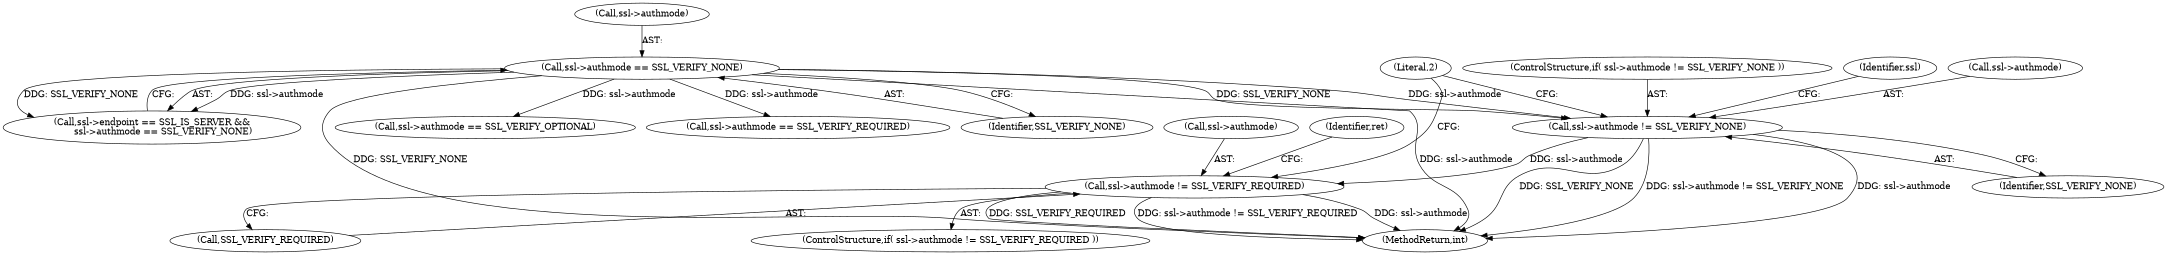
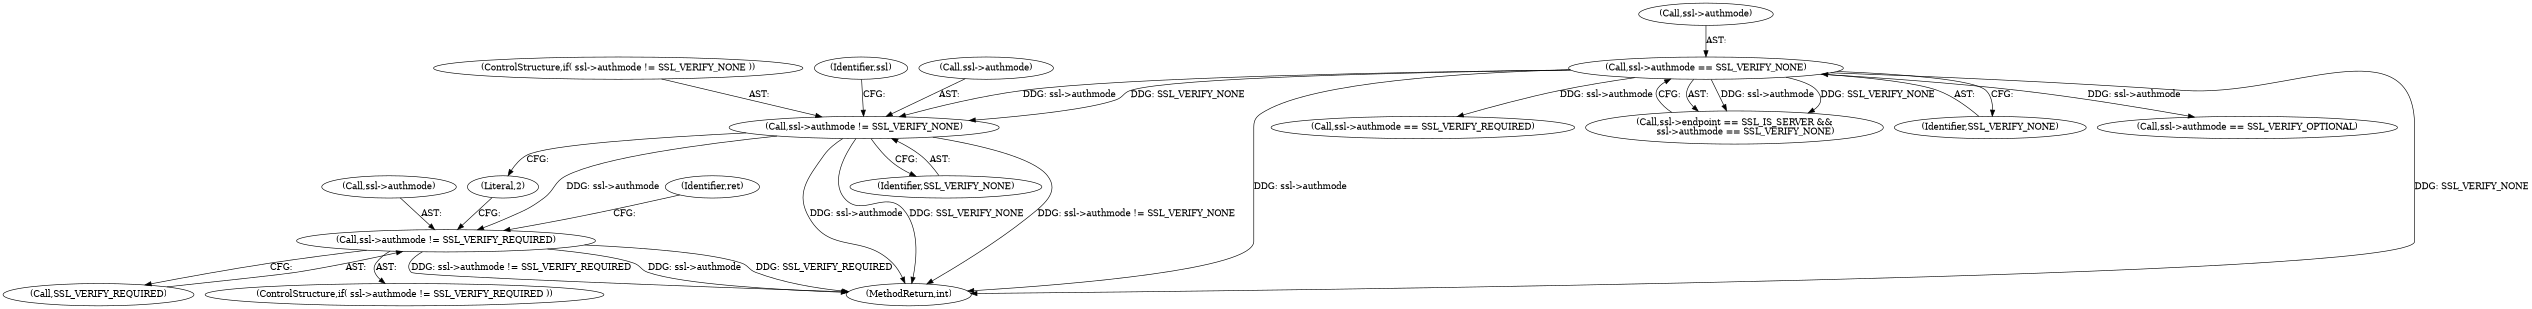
(1522, 96) -> (625, 141)
